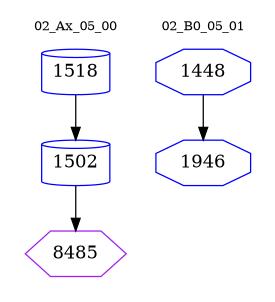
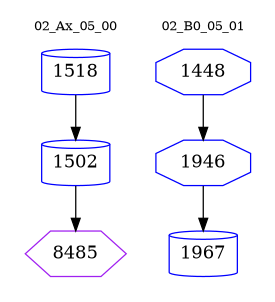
none -> (203, 254)
